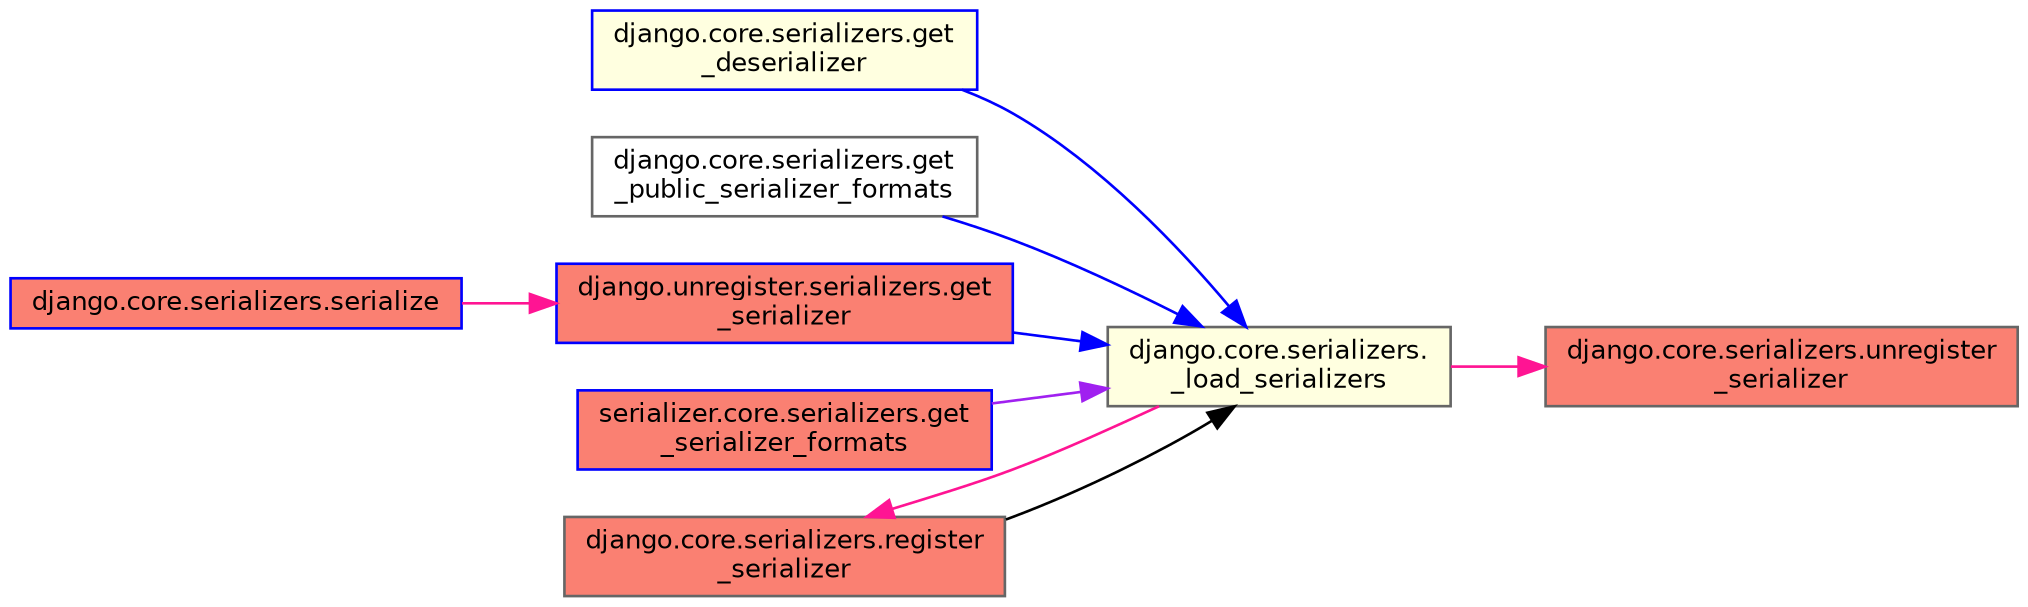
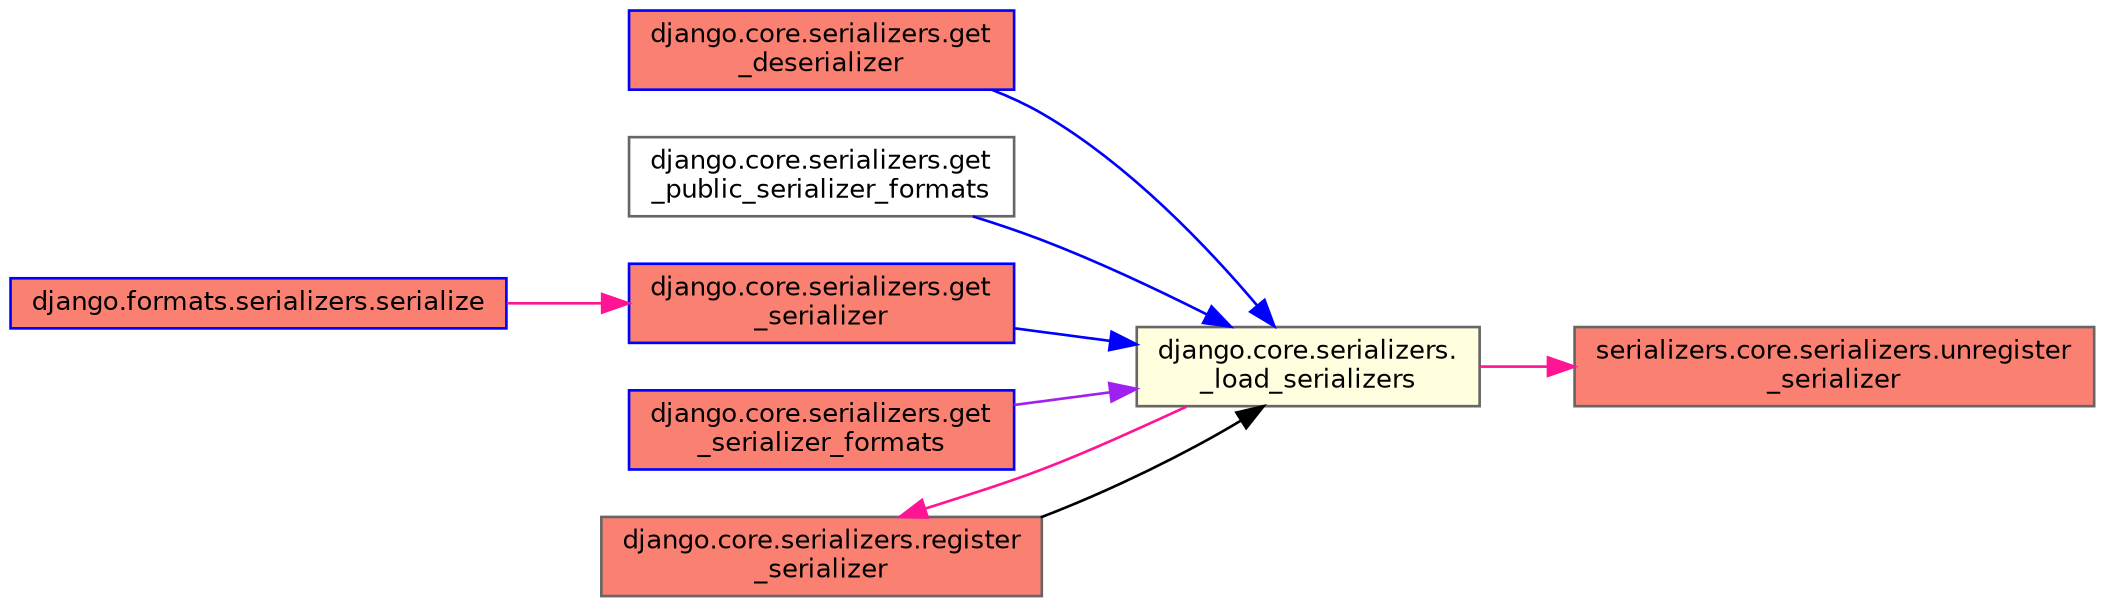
(785, 50) -> (822, 50)
(236, 303) -> (258, 303)
(785, 303) -> (822, 303)
(1782, 367) -> (1834, 367)
(785, 430) -> (822, 430)
